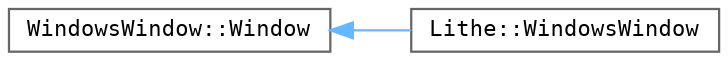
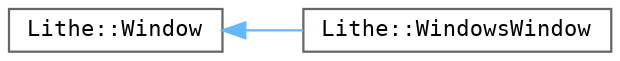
(170, 30) -> (116, 30)
